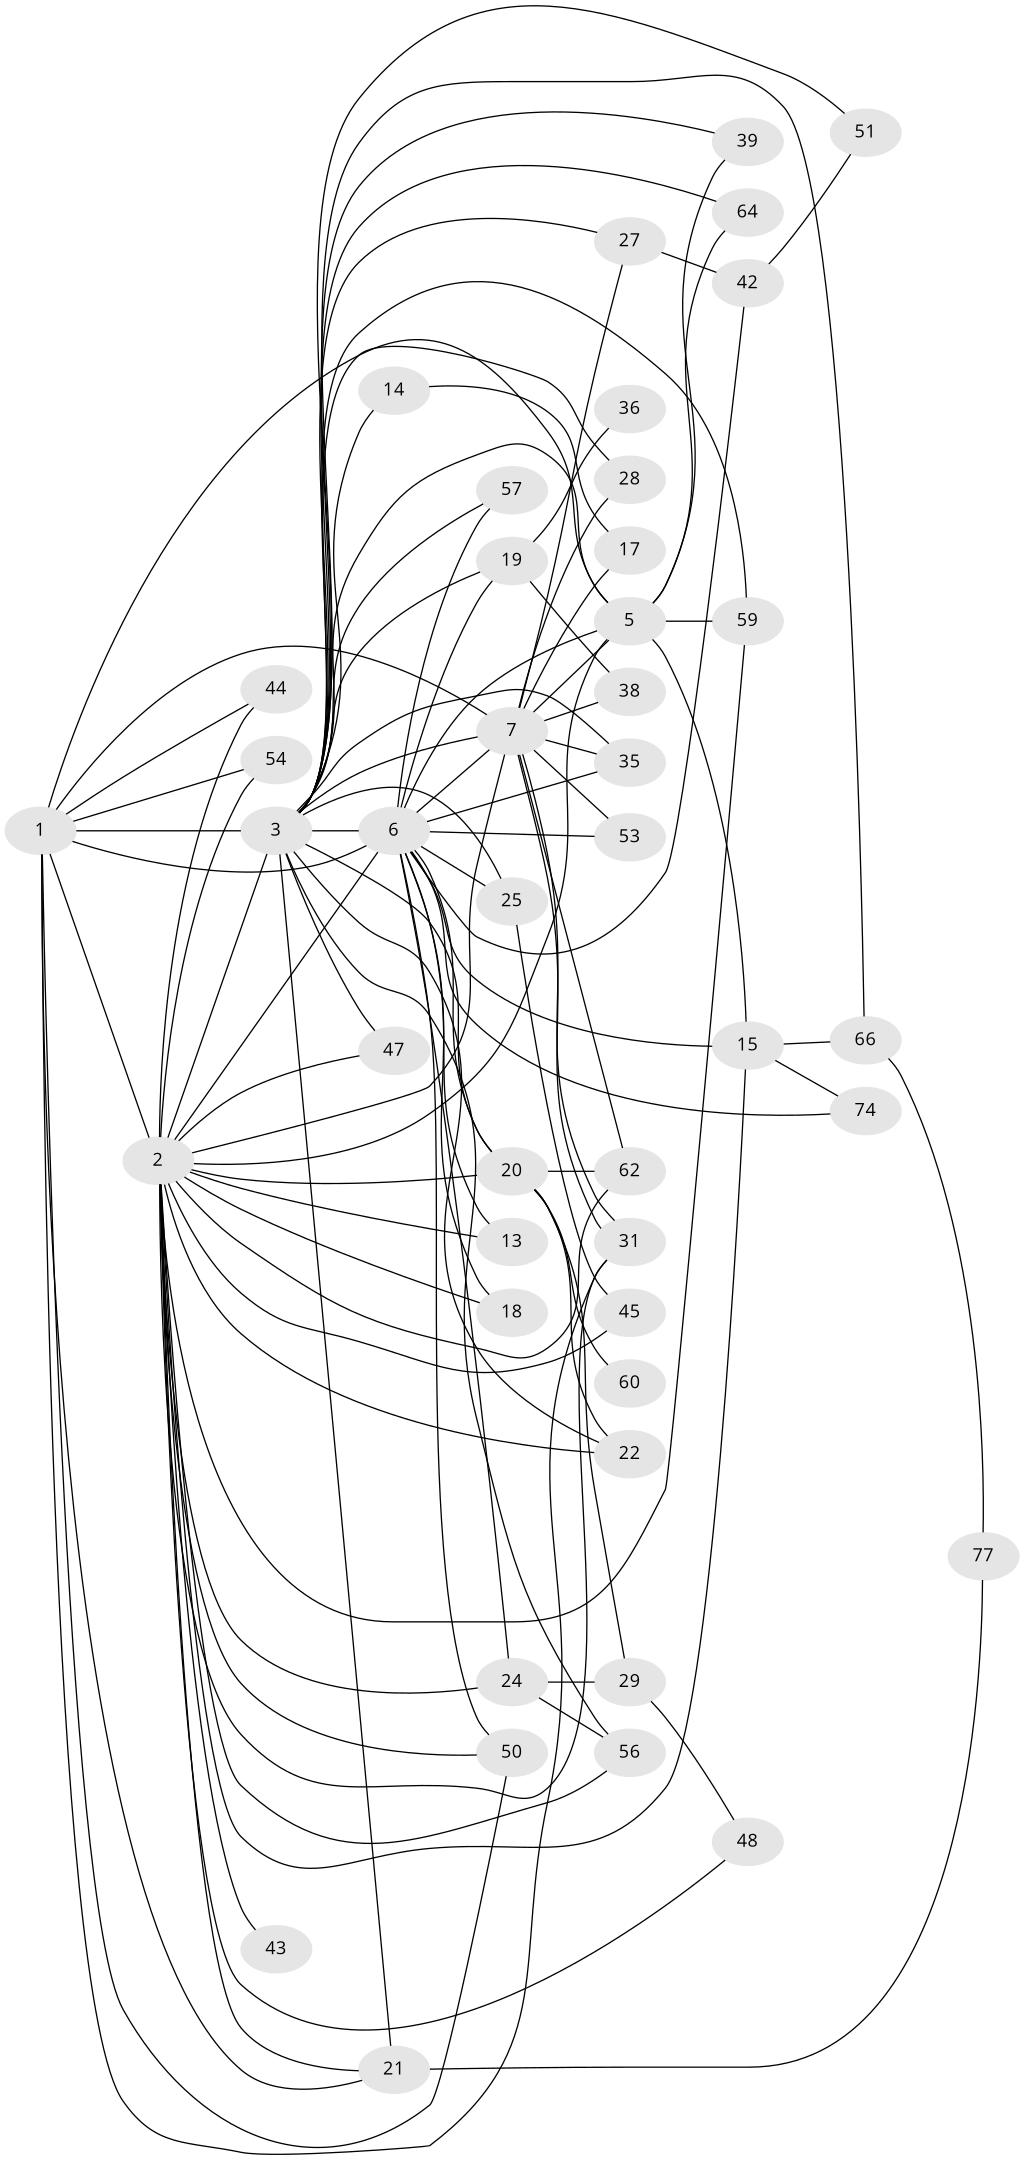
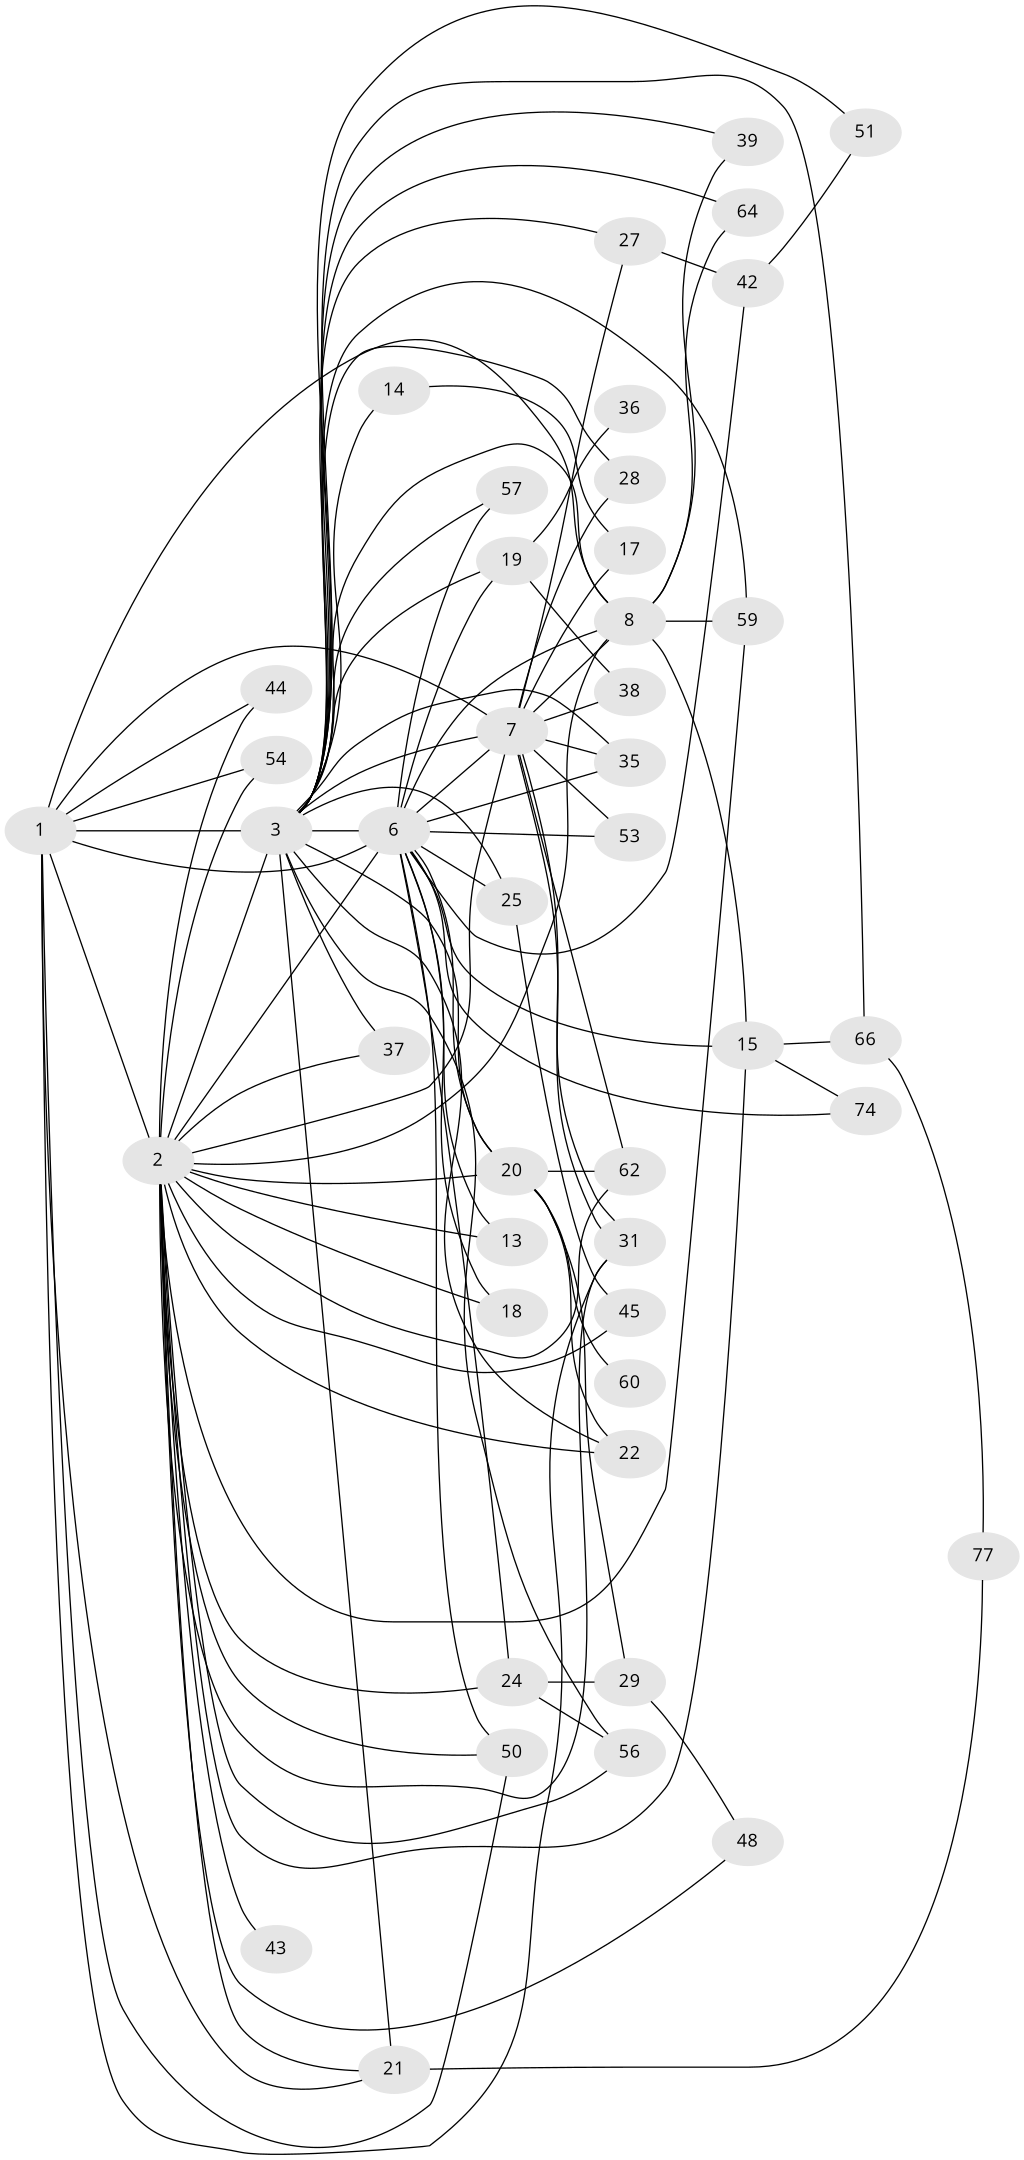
(630, 621) -> (630, 621)
(394, 1051) -> (394, 1051)
